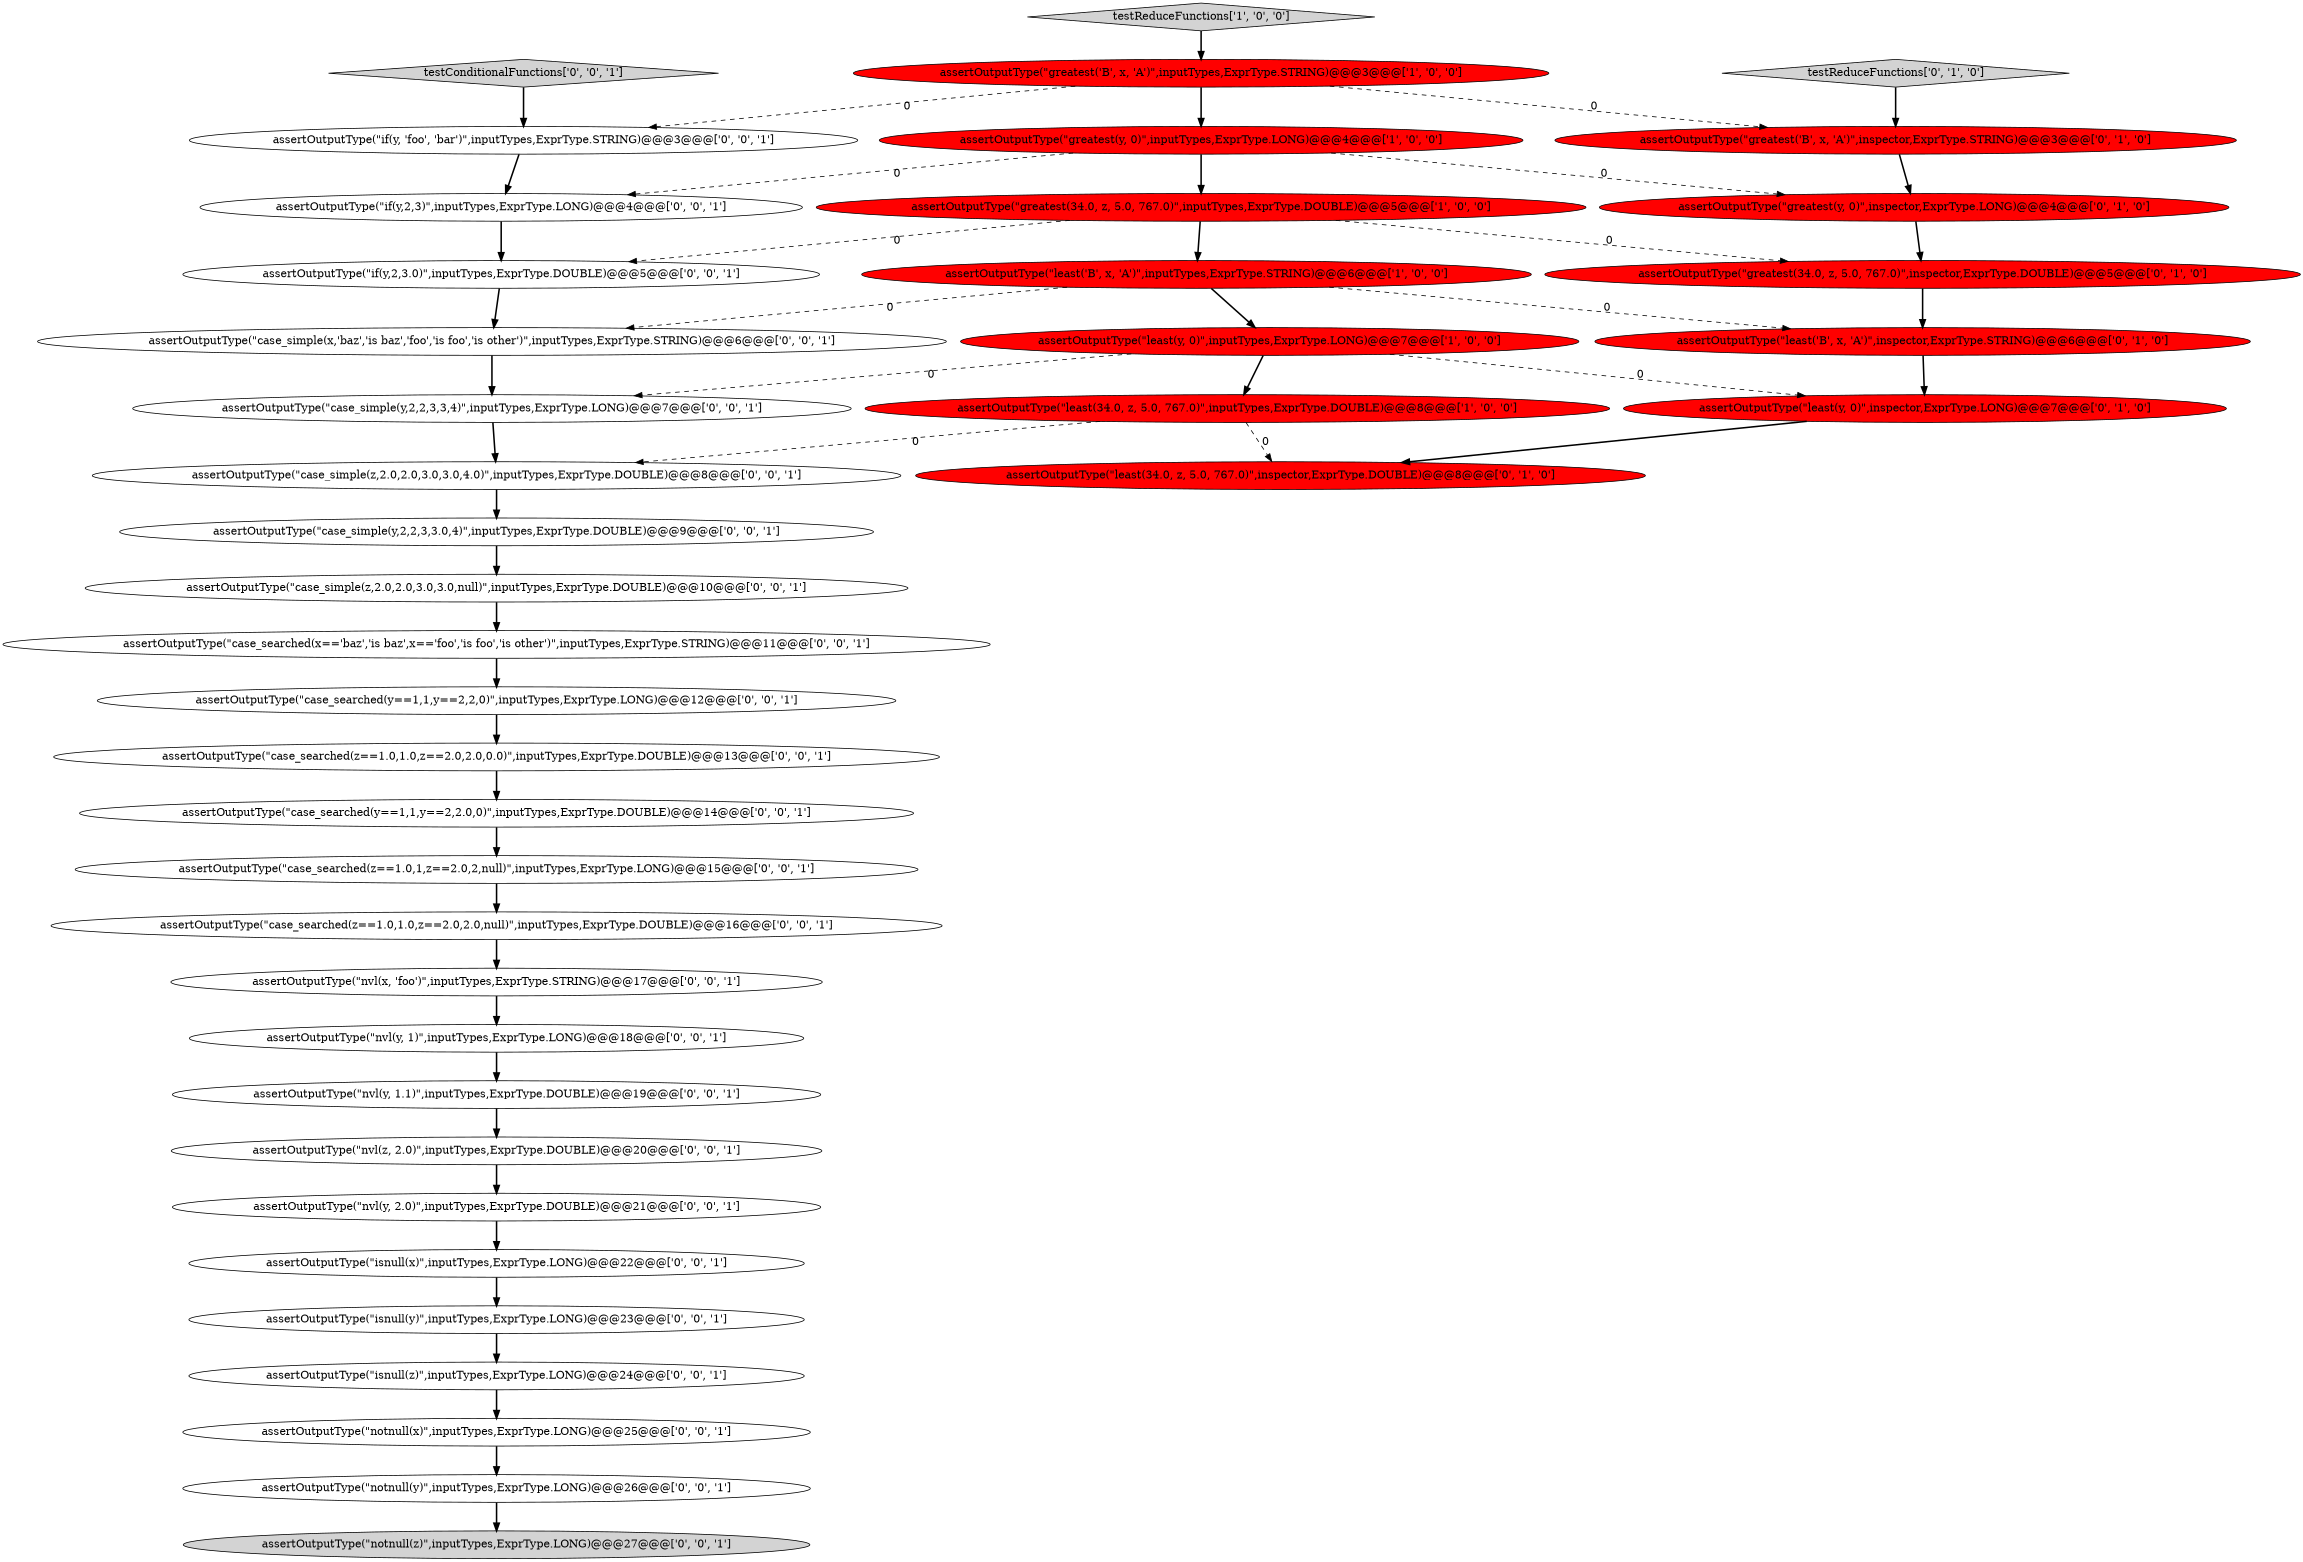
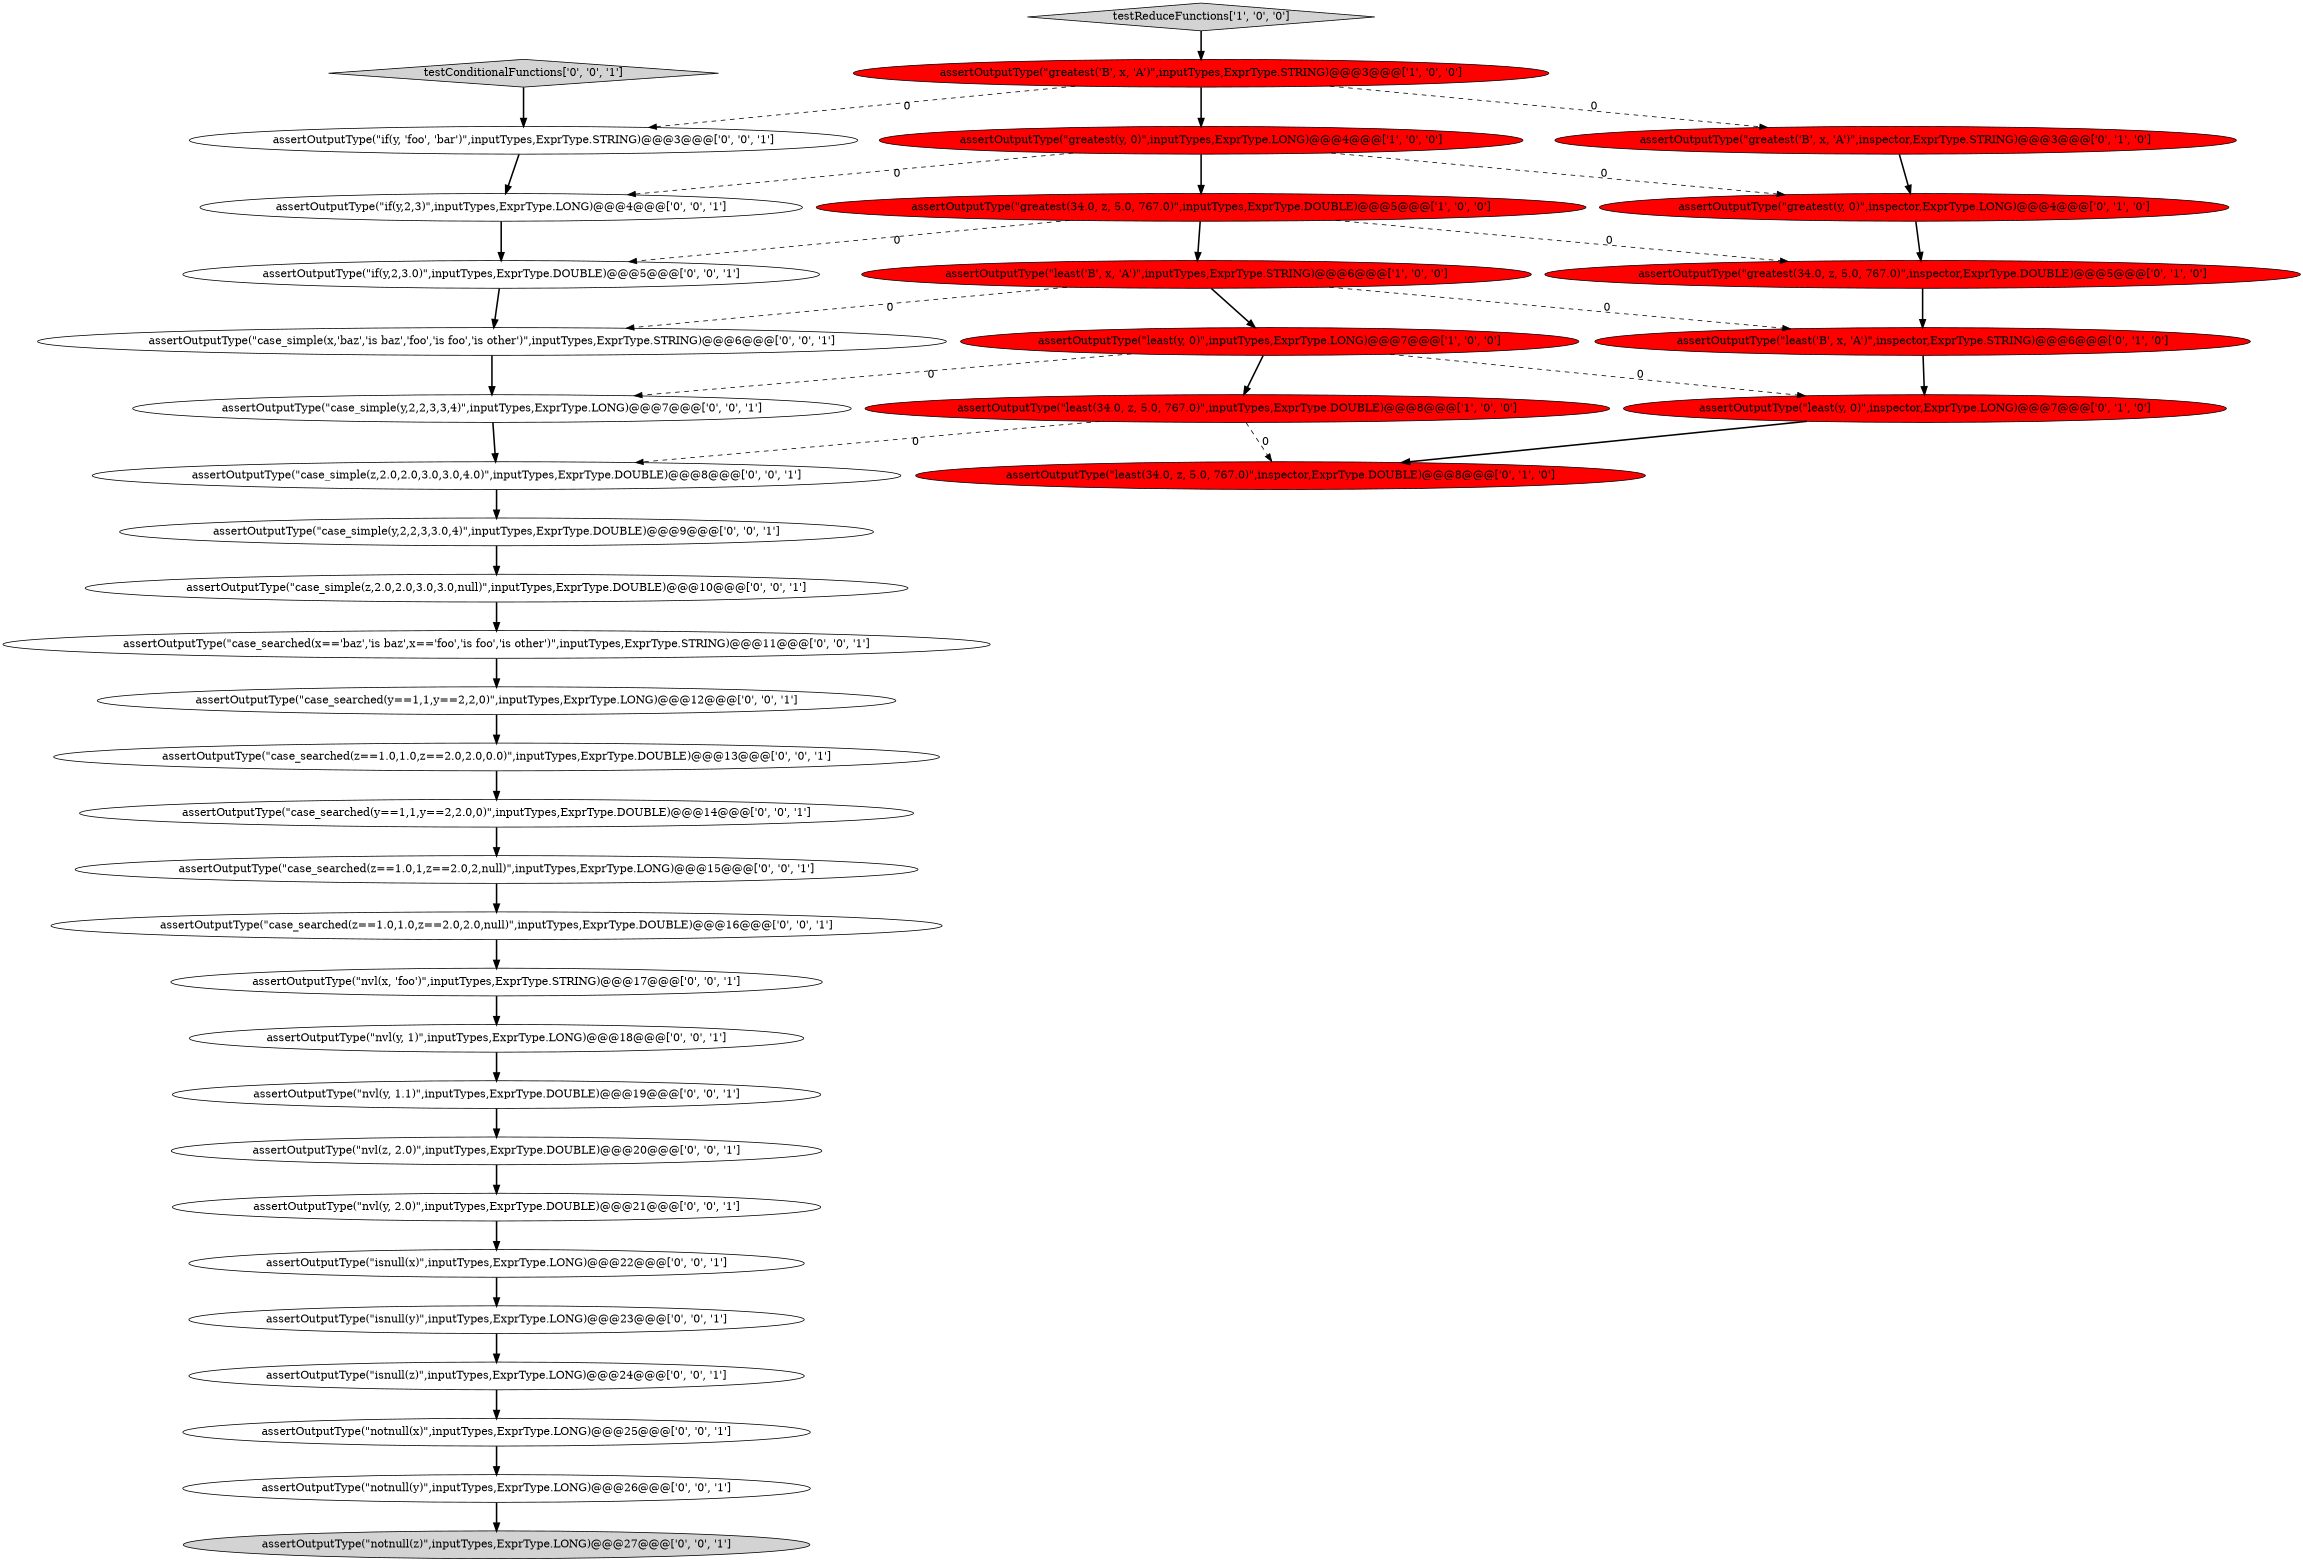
(1896, 73) -> none
